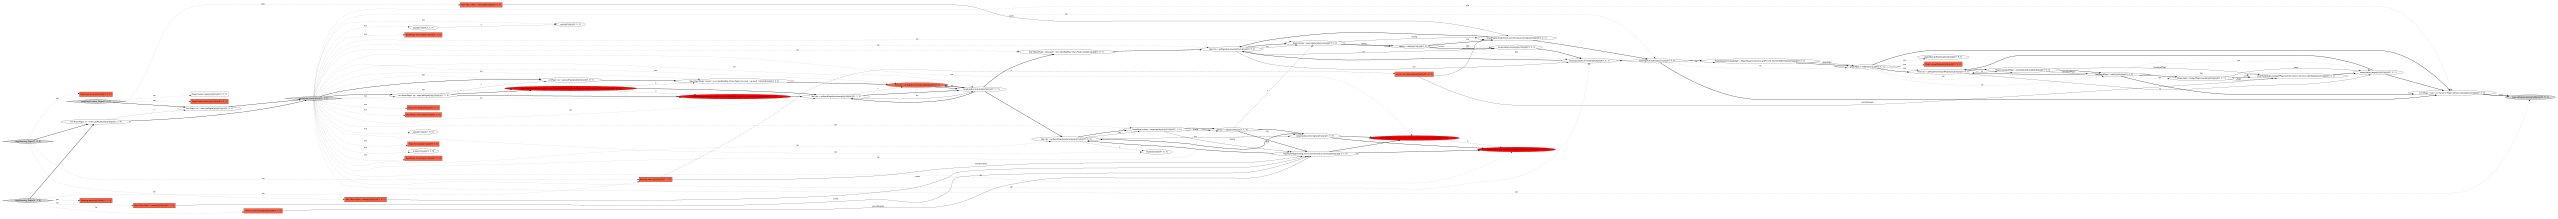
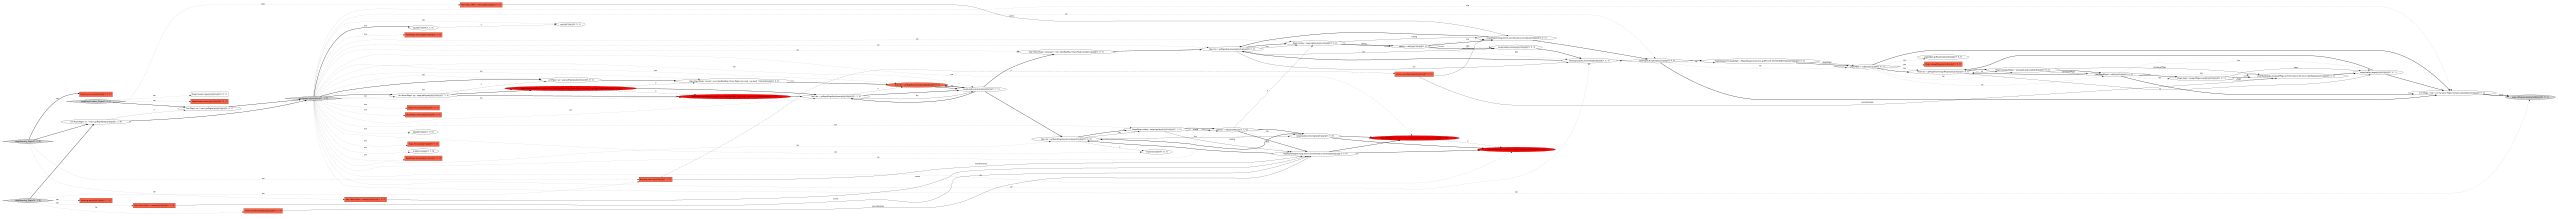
(342, 35) -> (342, 35)
(48, 109) -> (48, 109)
